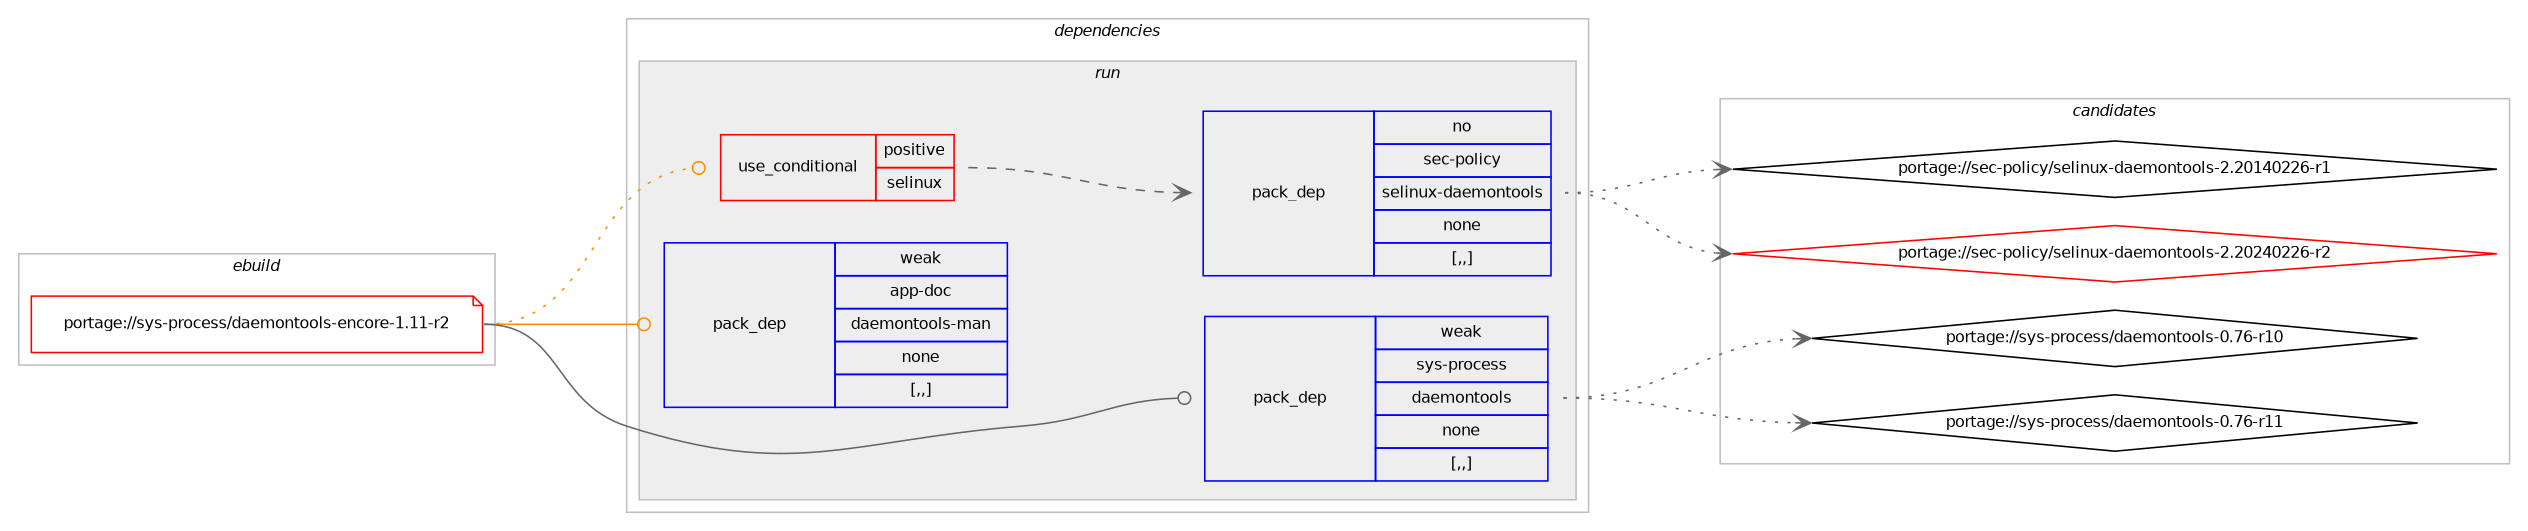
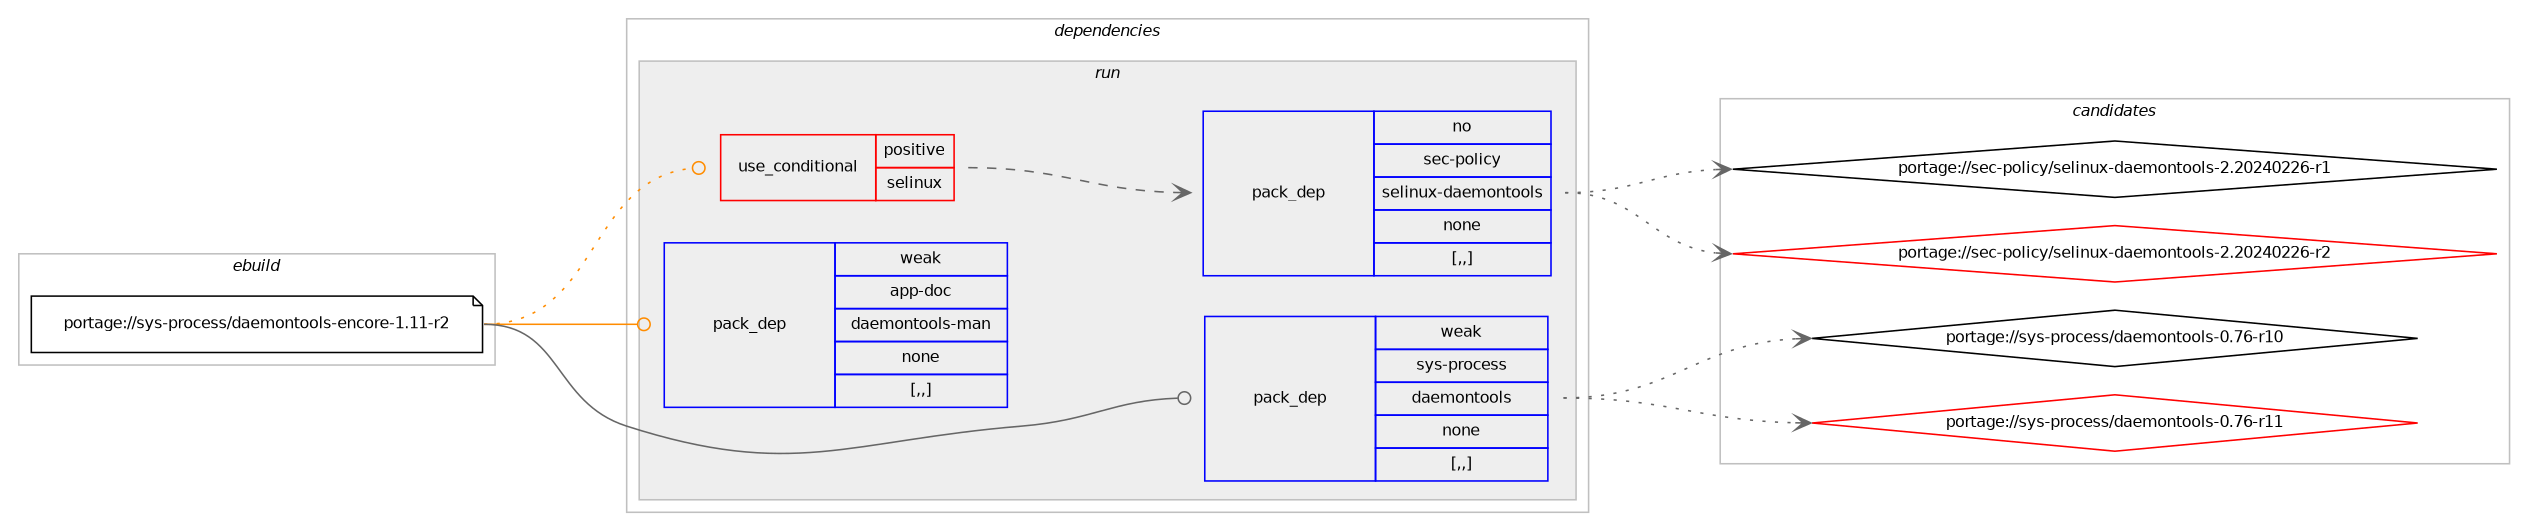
(2115, 169) -> (2115, 169)
(257, 324) -> (257, 324)
(2115, 423) -> (2115, 423)
